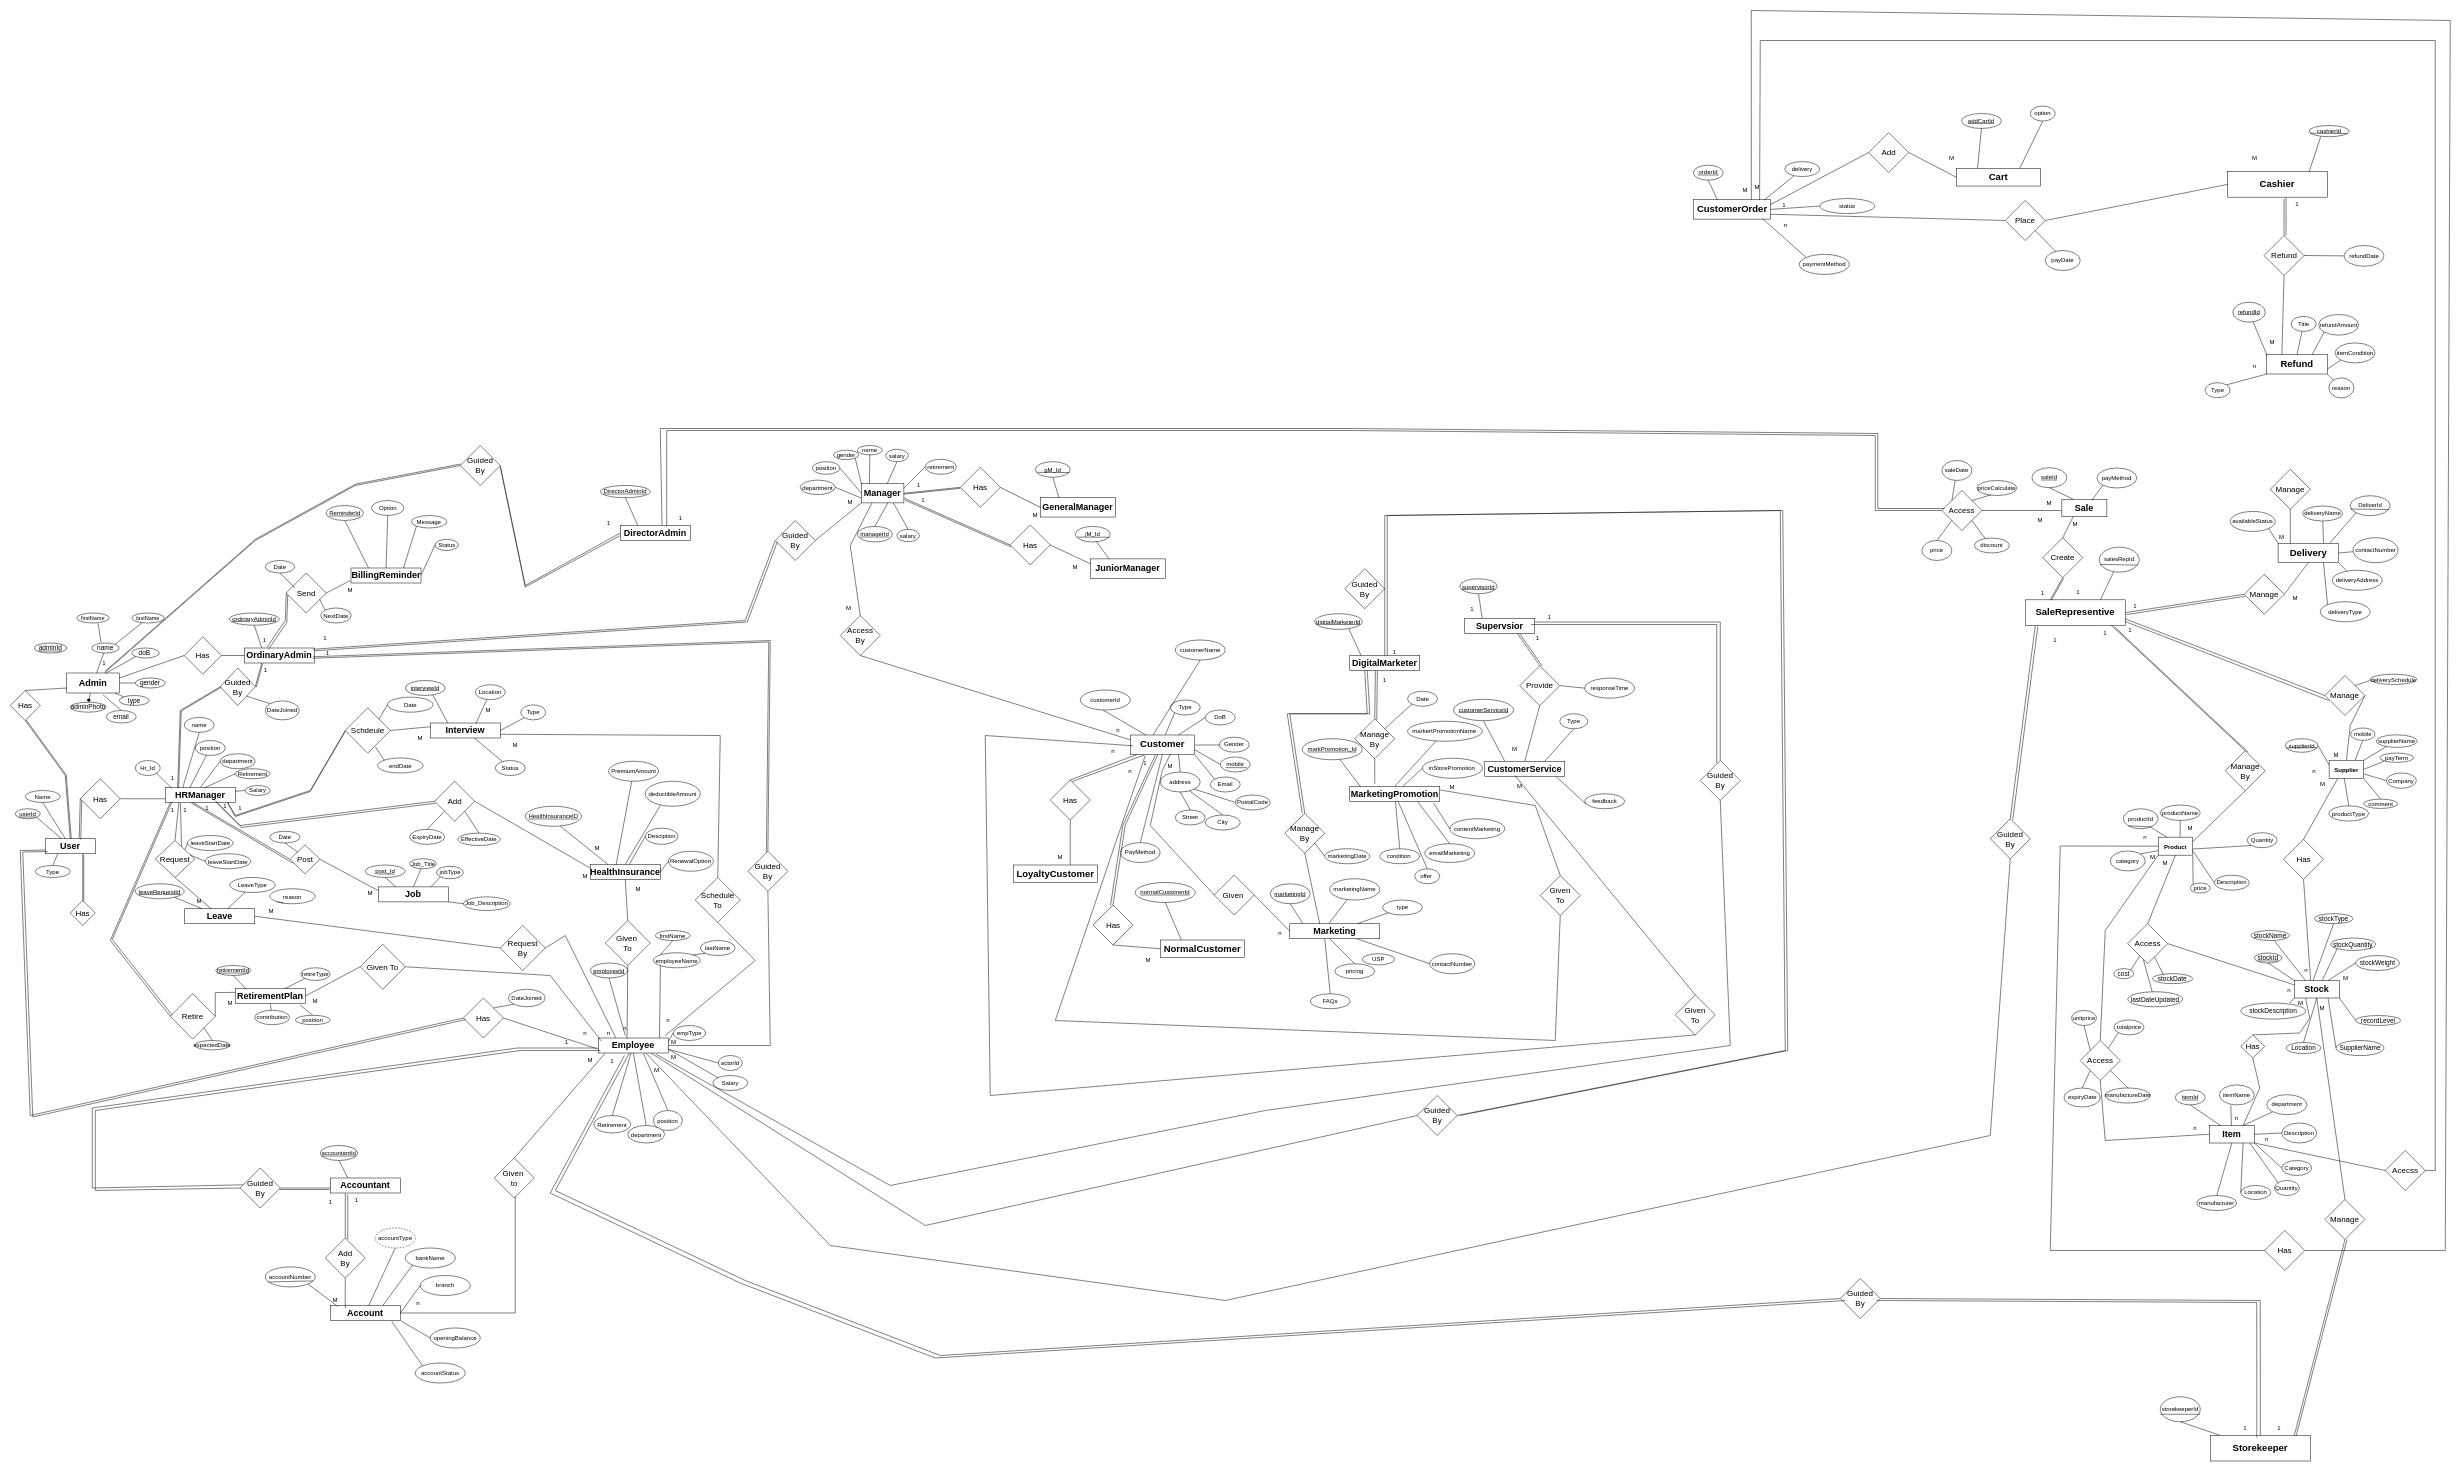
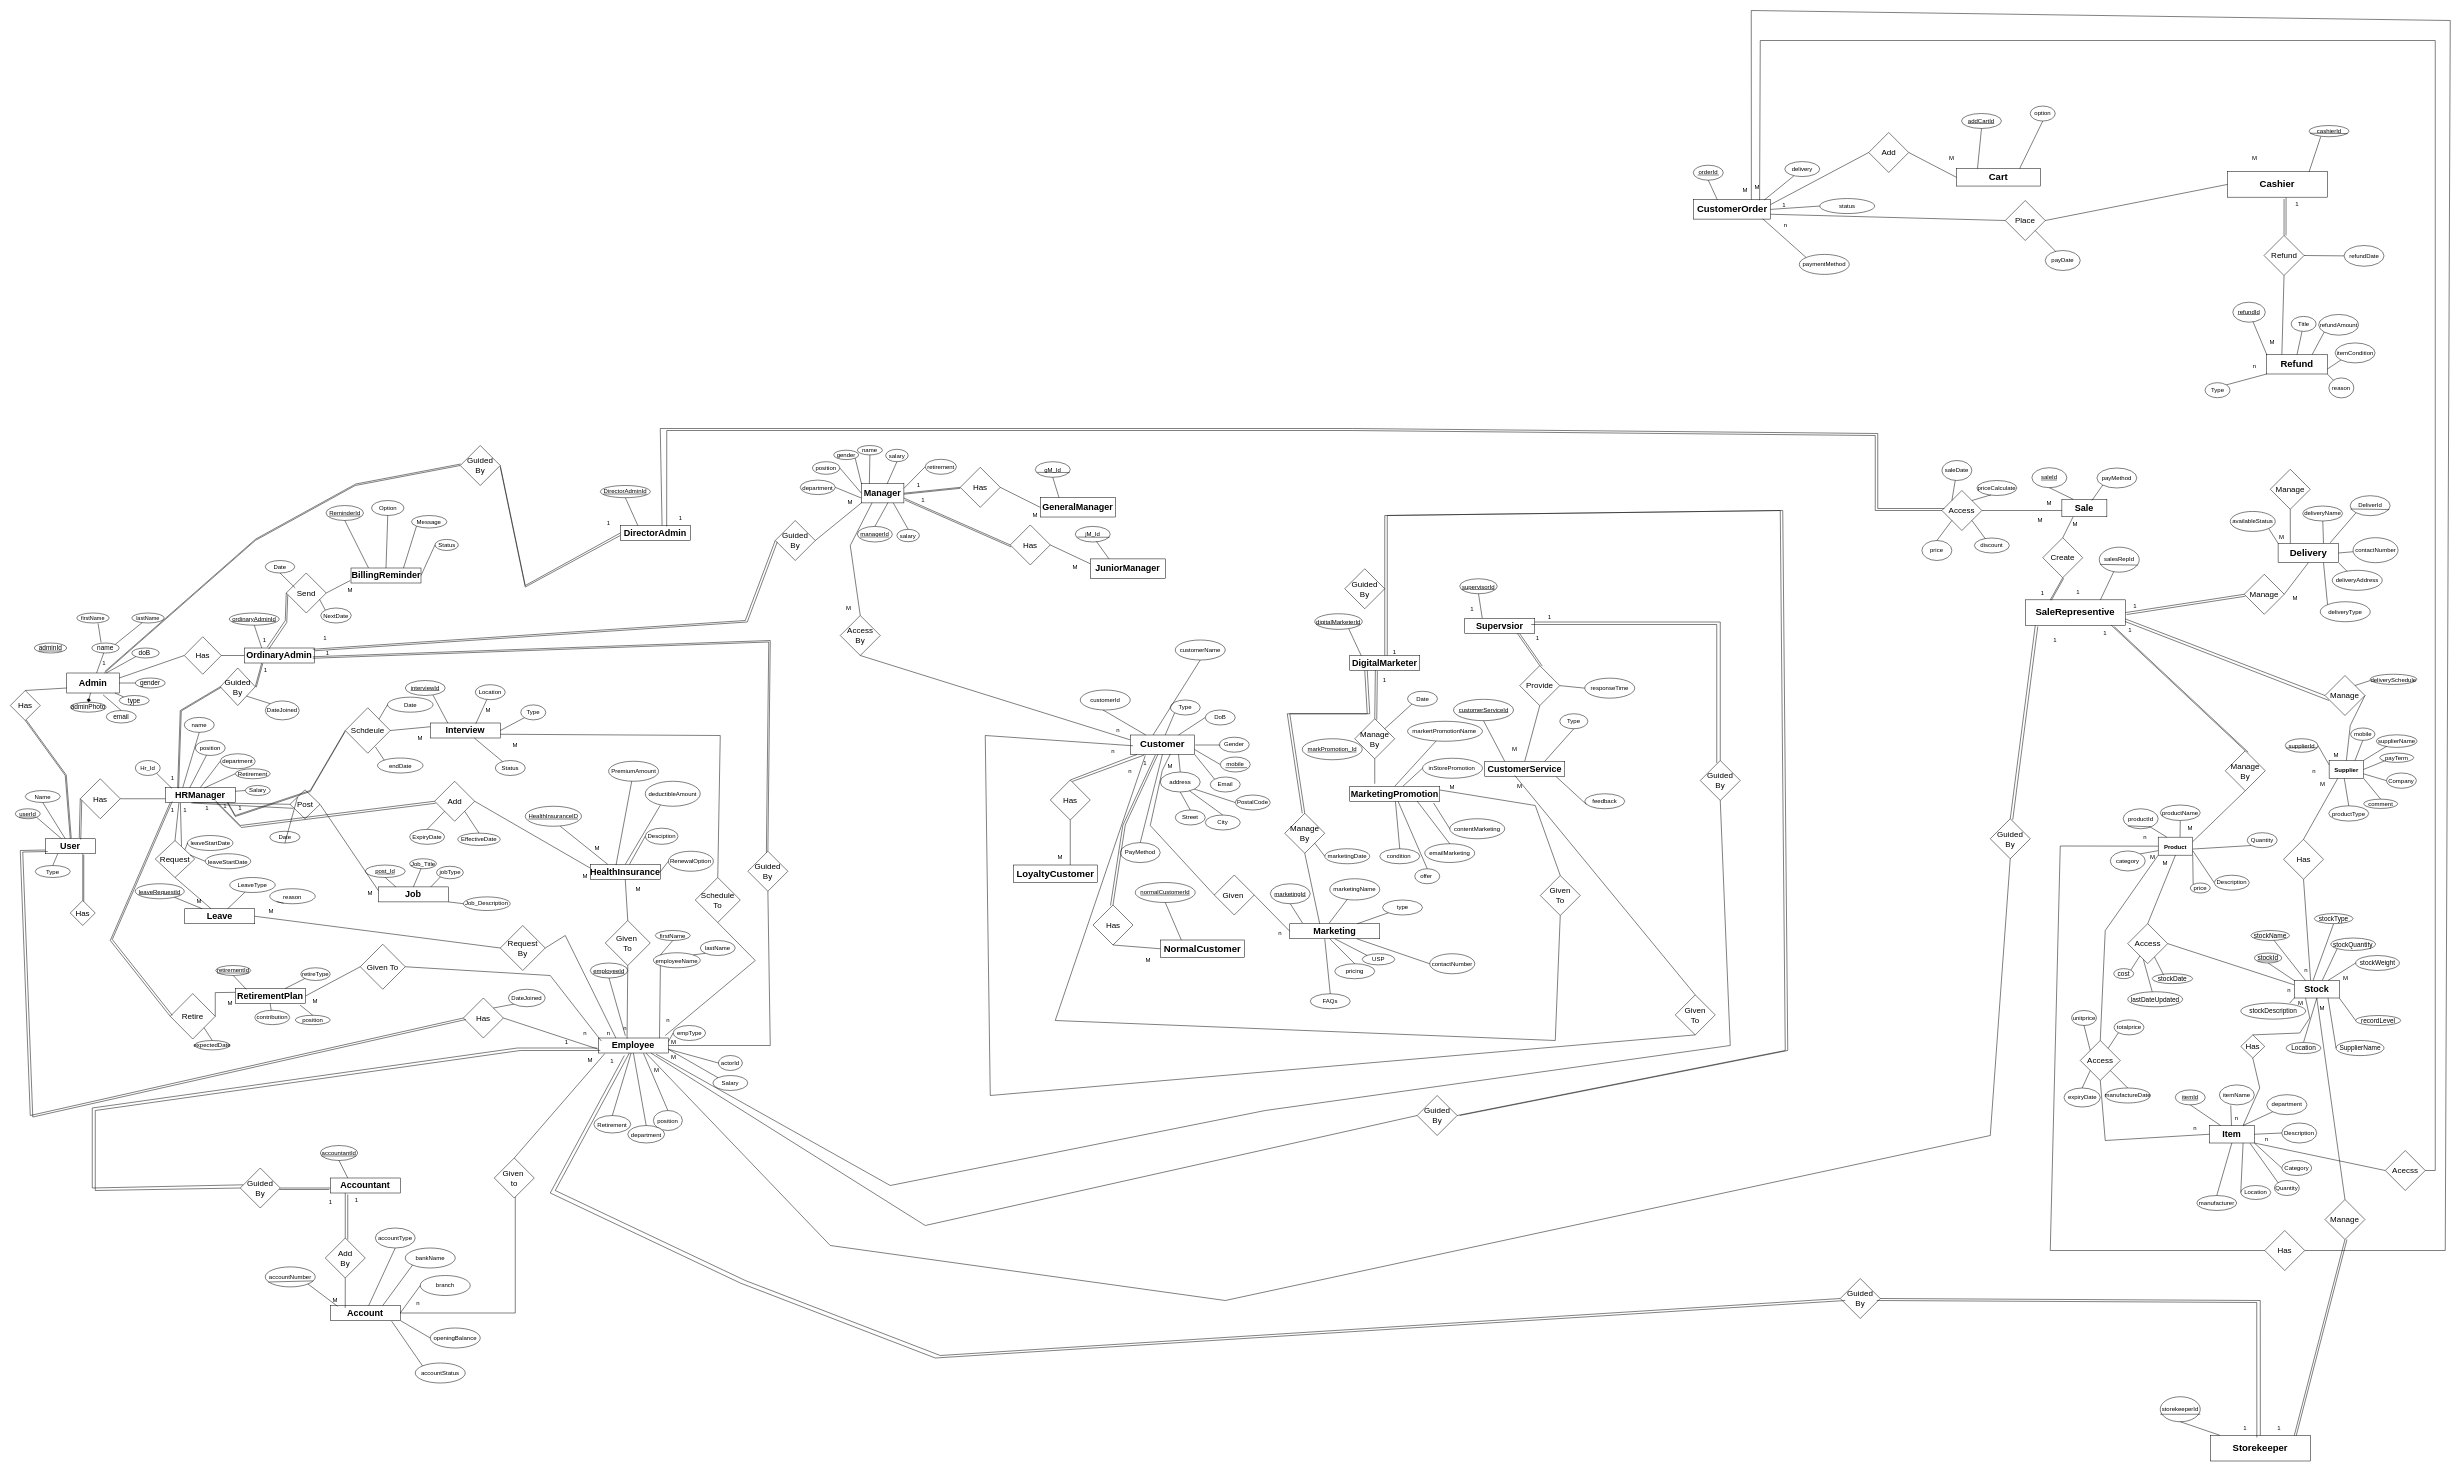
(1350, 773) -> none
(305, 859) -> (305, 804)
none -> (1351, 947)
(395, 1238) -> (395, 1238)
